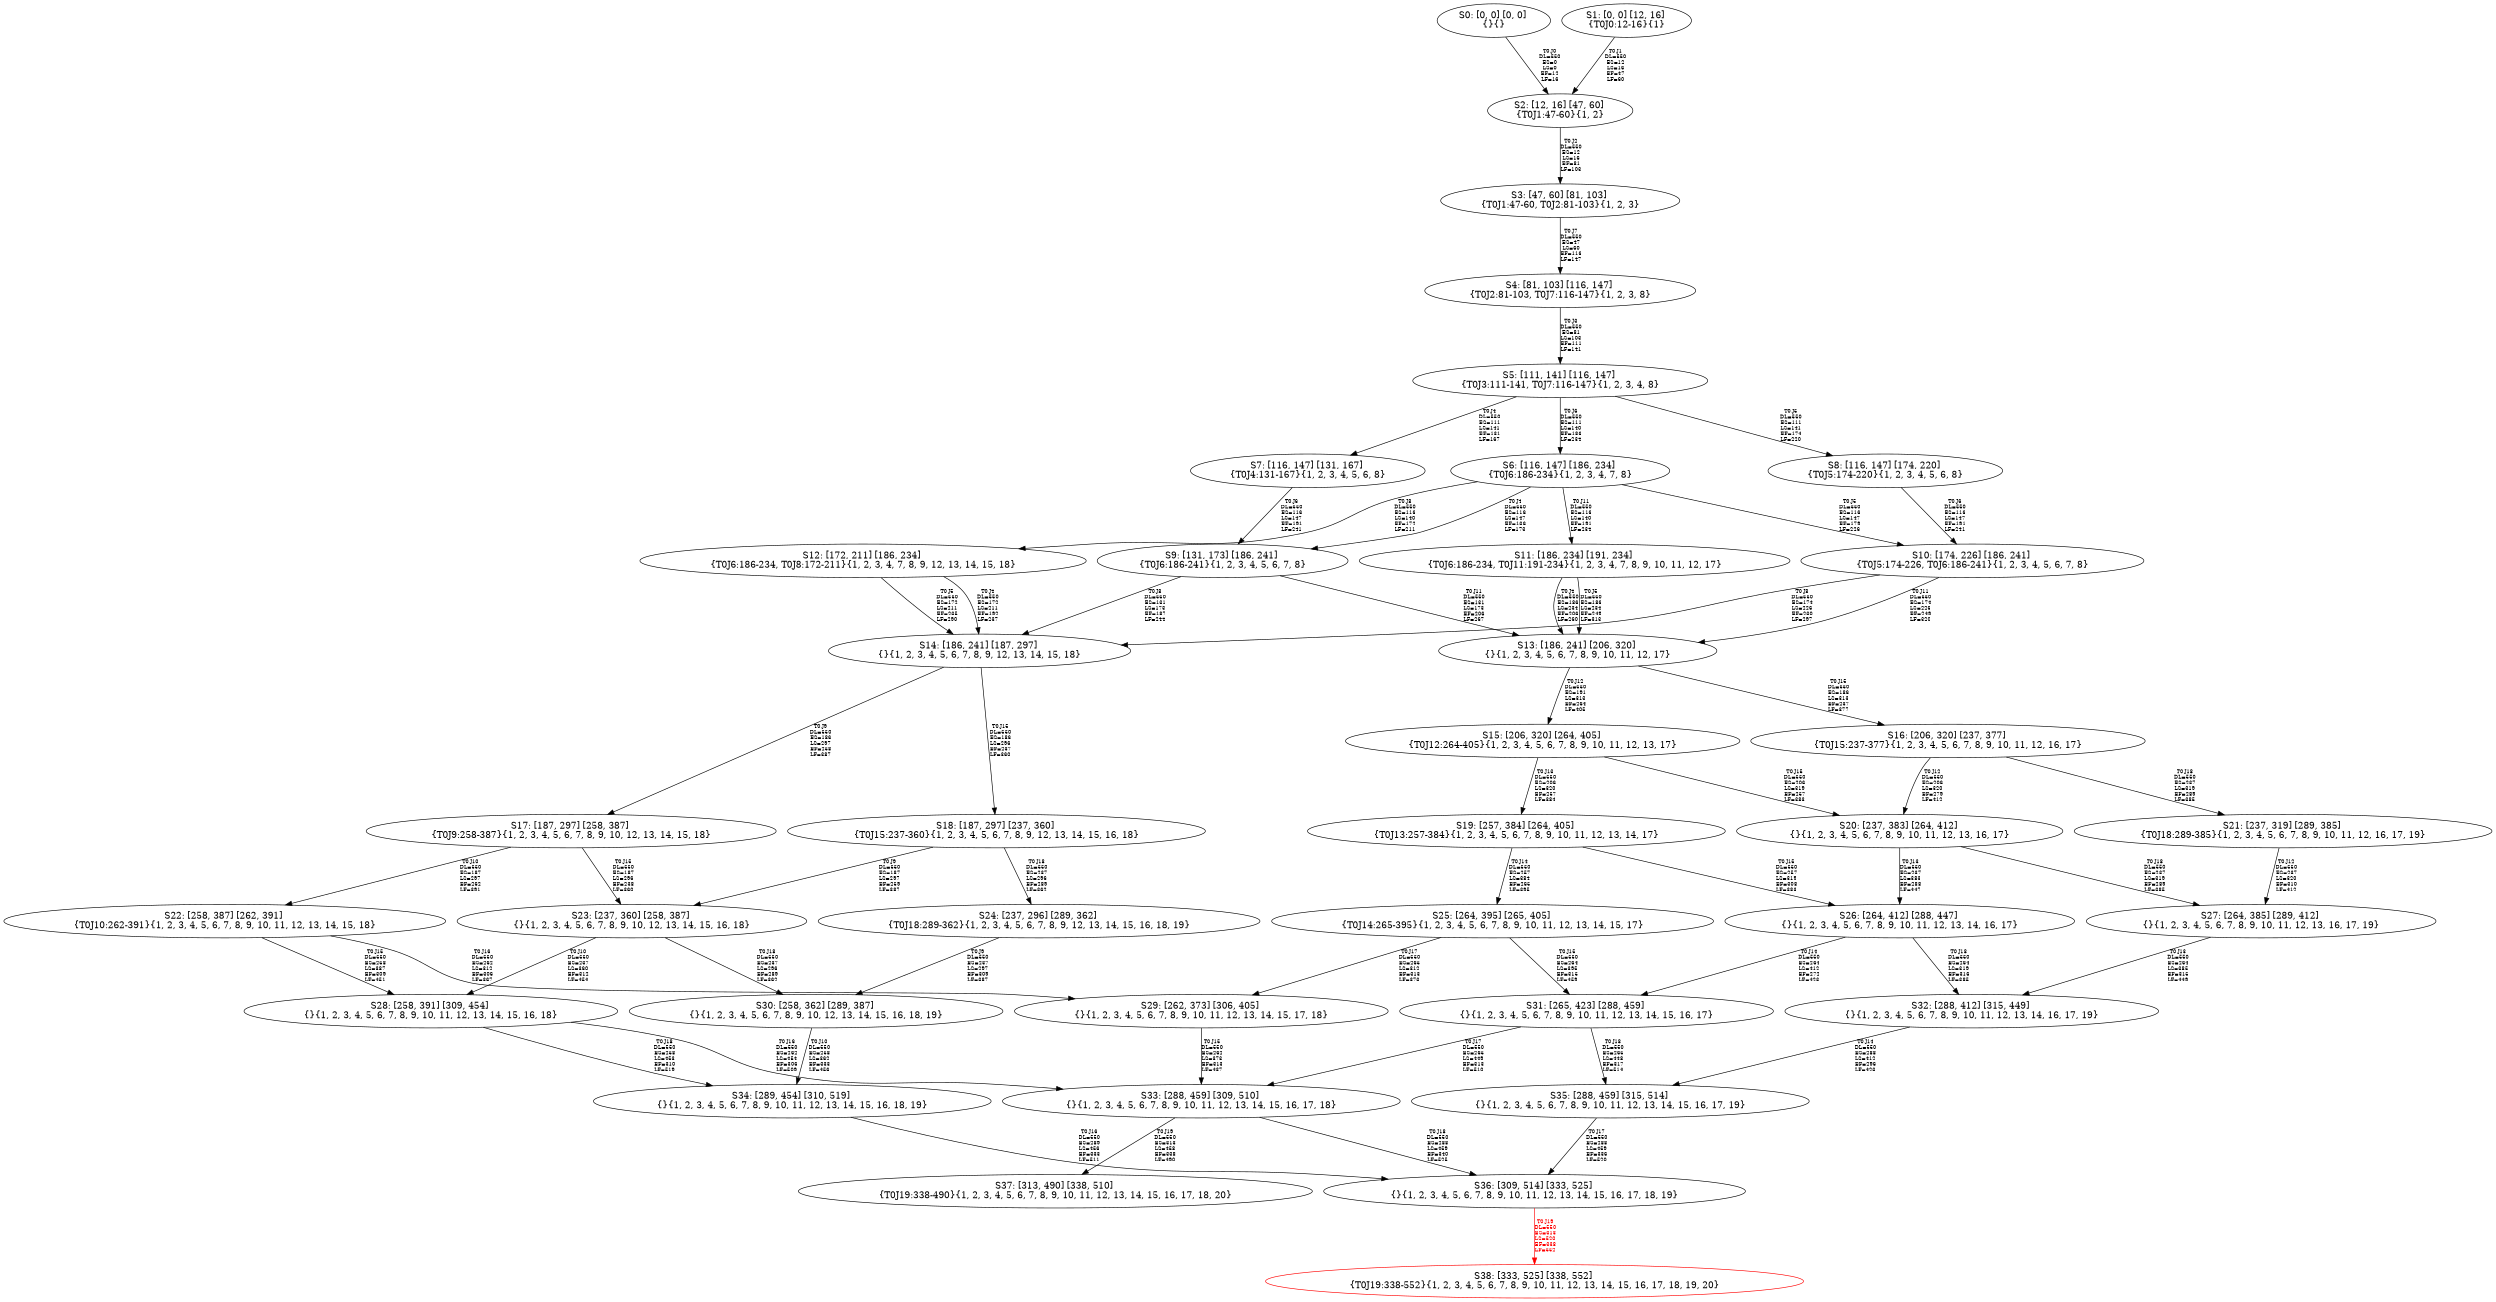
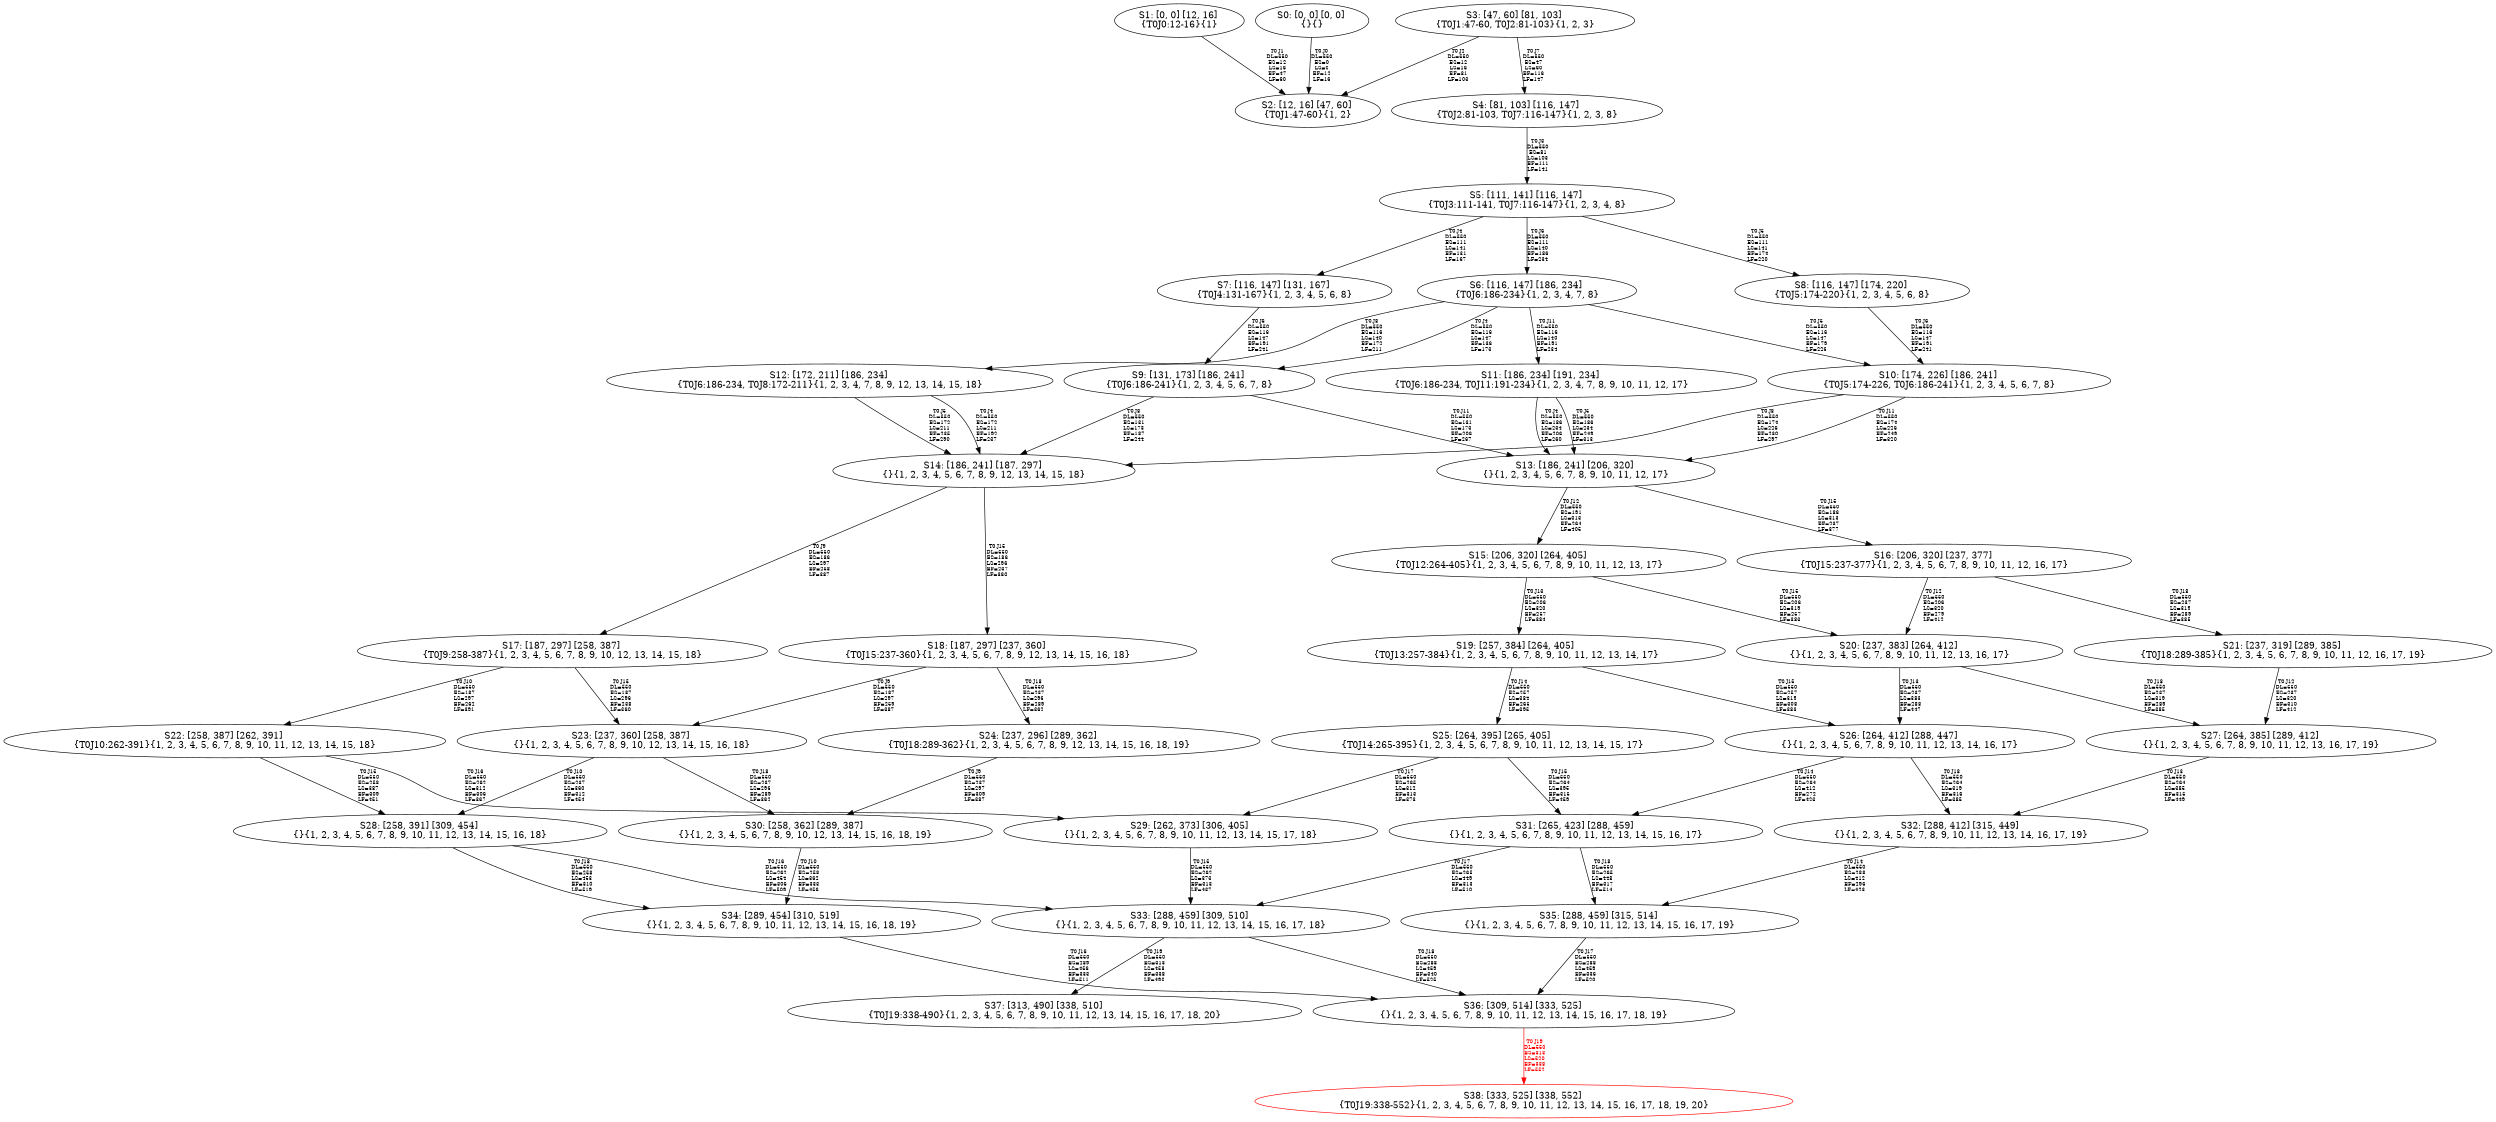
(1560, 152) -> (1413, 65)
